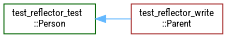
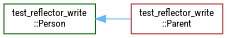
(50, 19) -> (50, 19)
